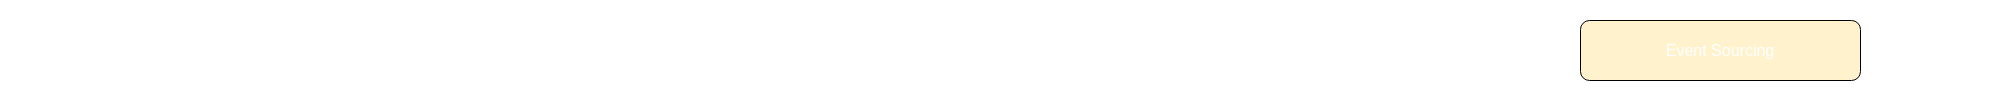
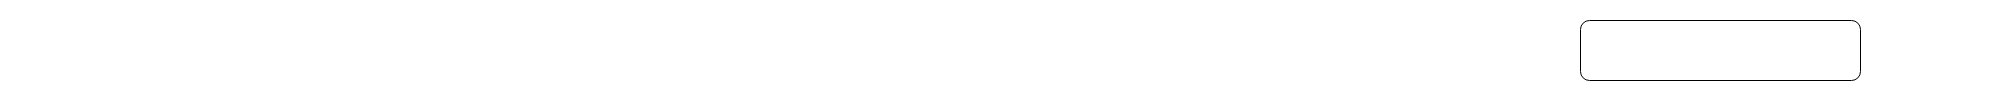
(1721, 51) -> (1721, 51)
